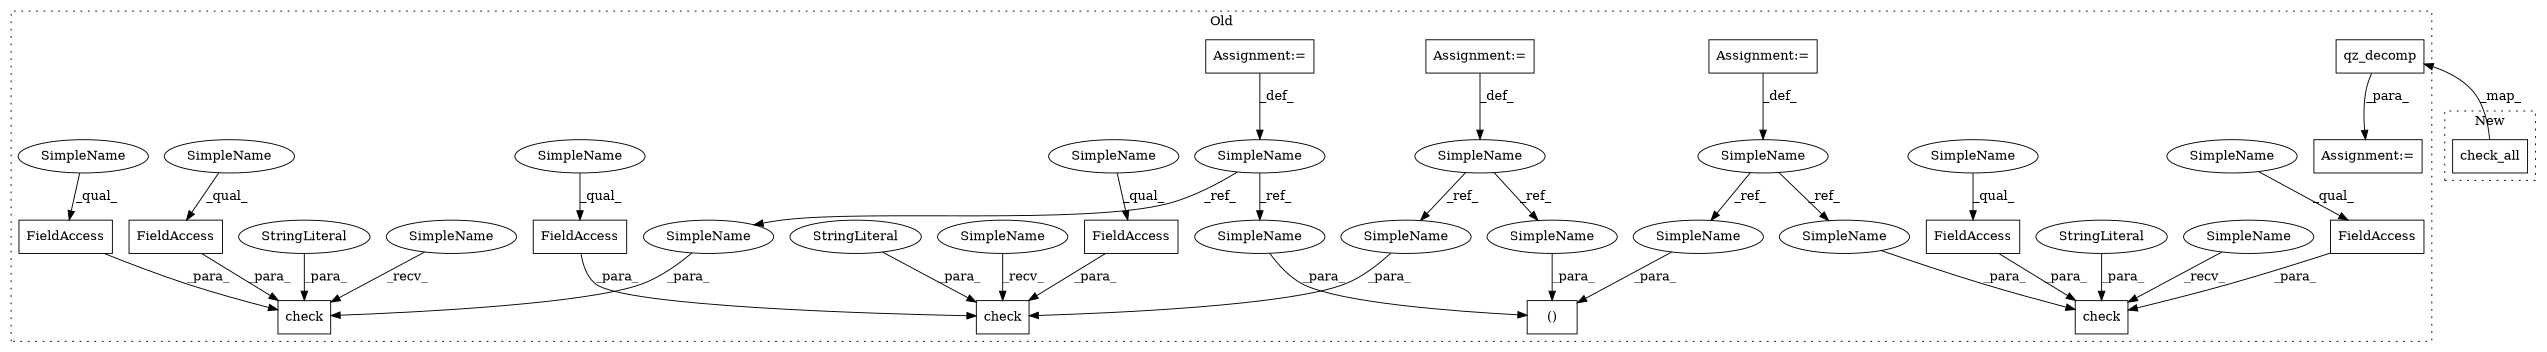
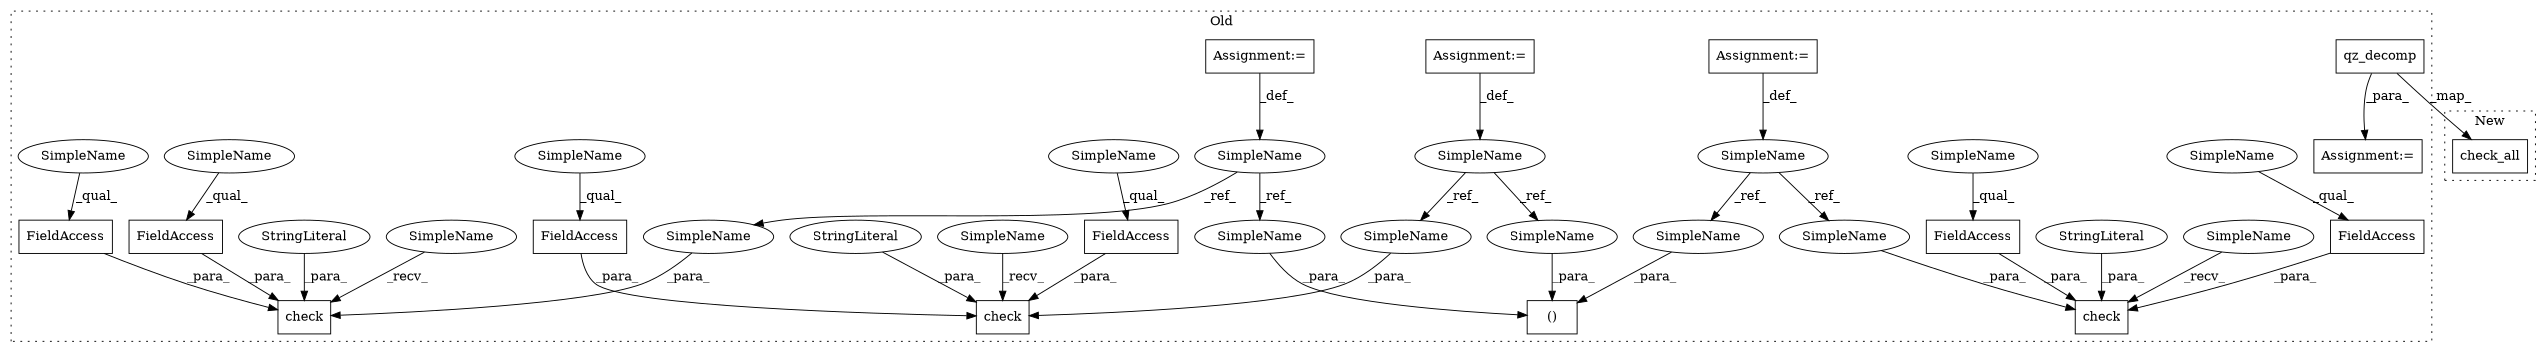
(2474, 93) -> (2425, 99)
